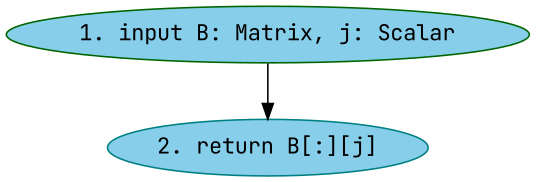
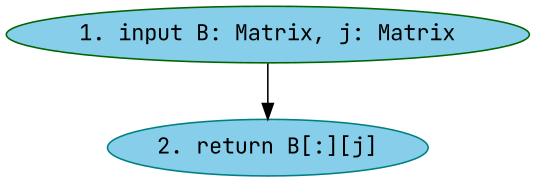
(268, 35) -> (268, 35)
